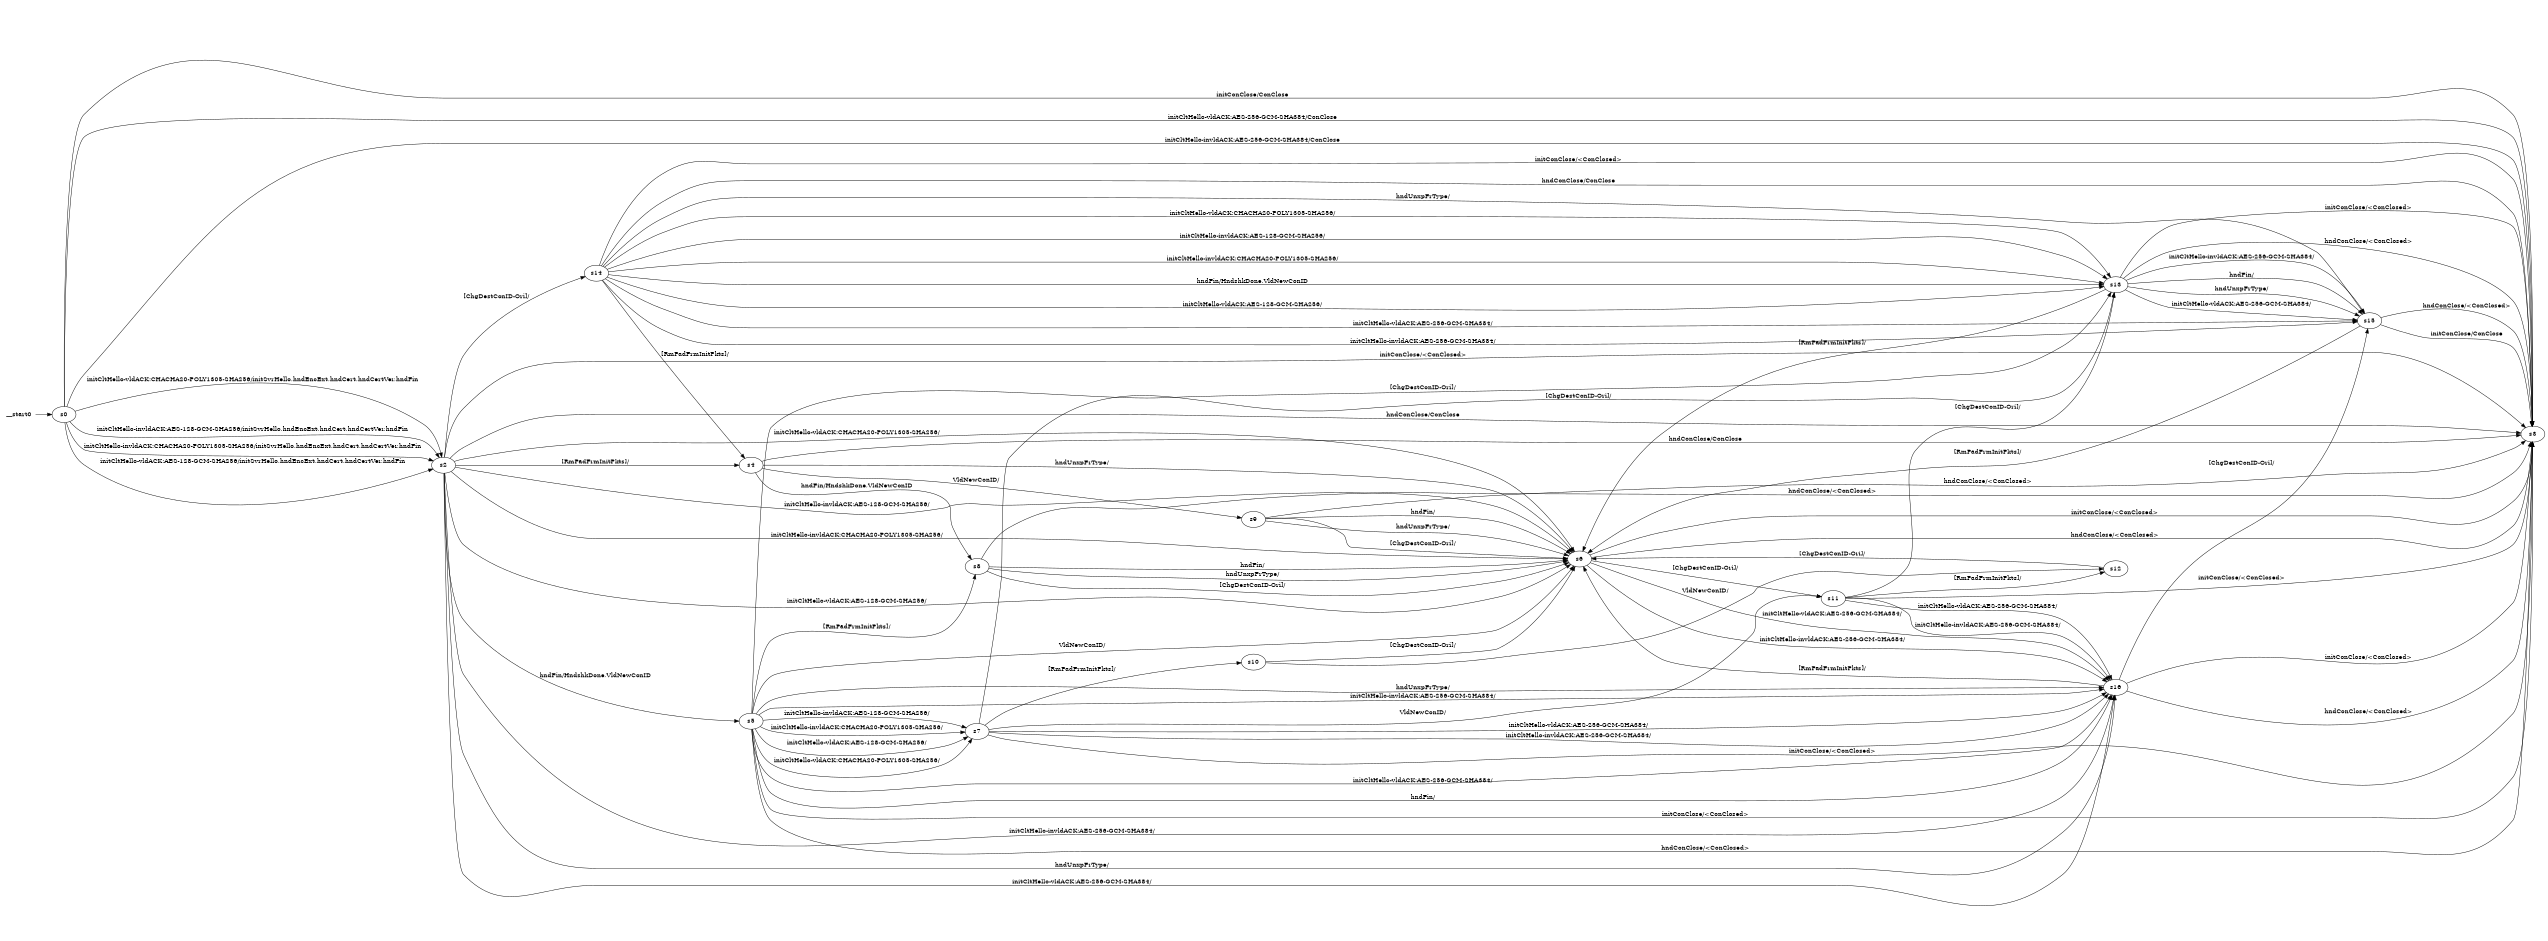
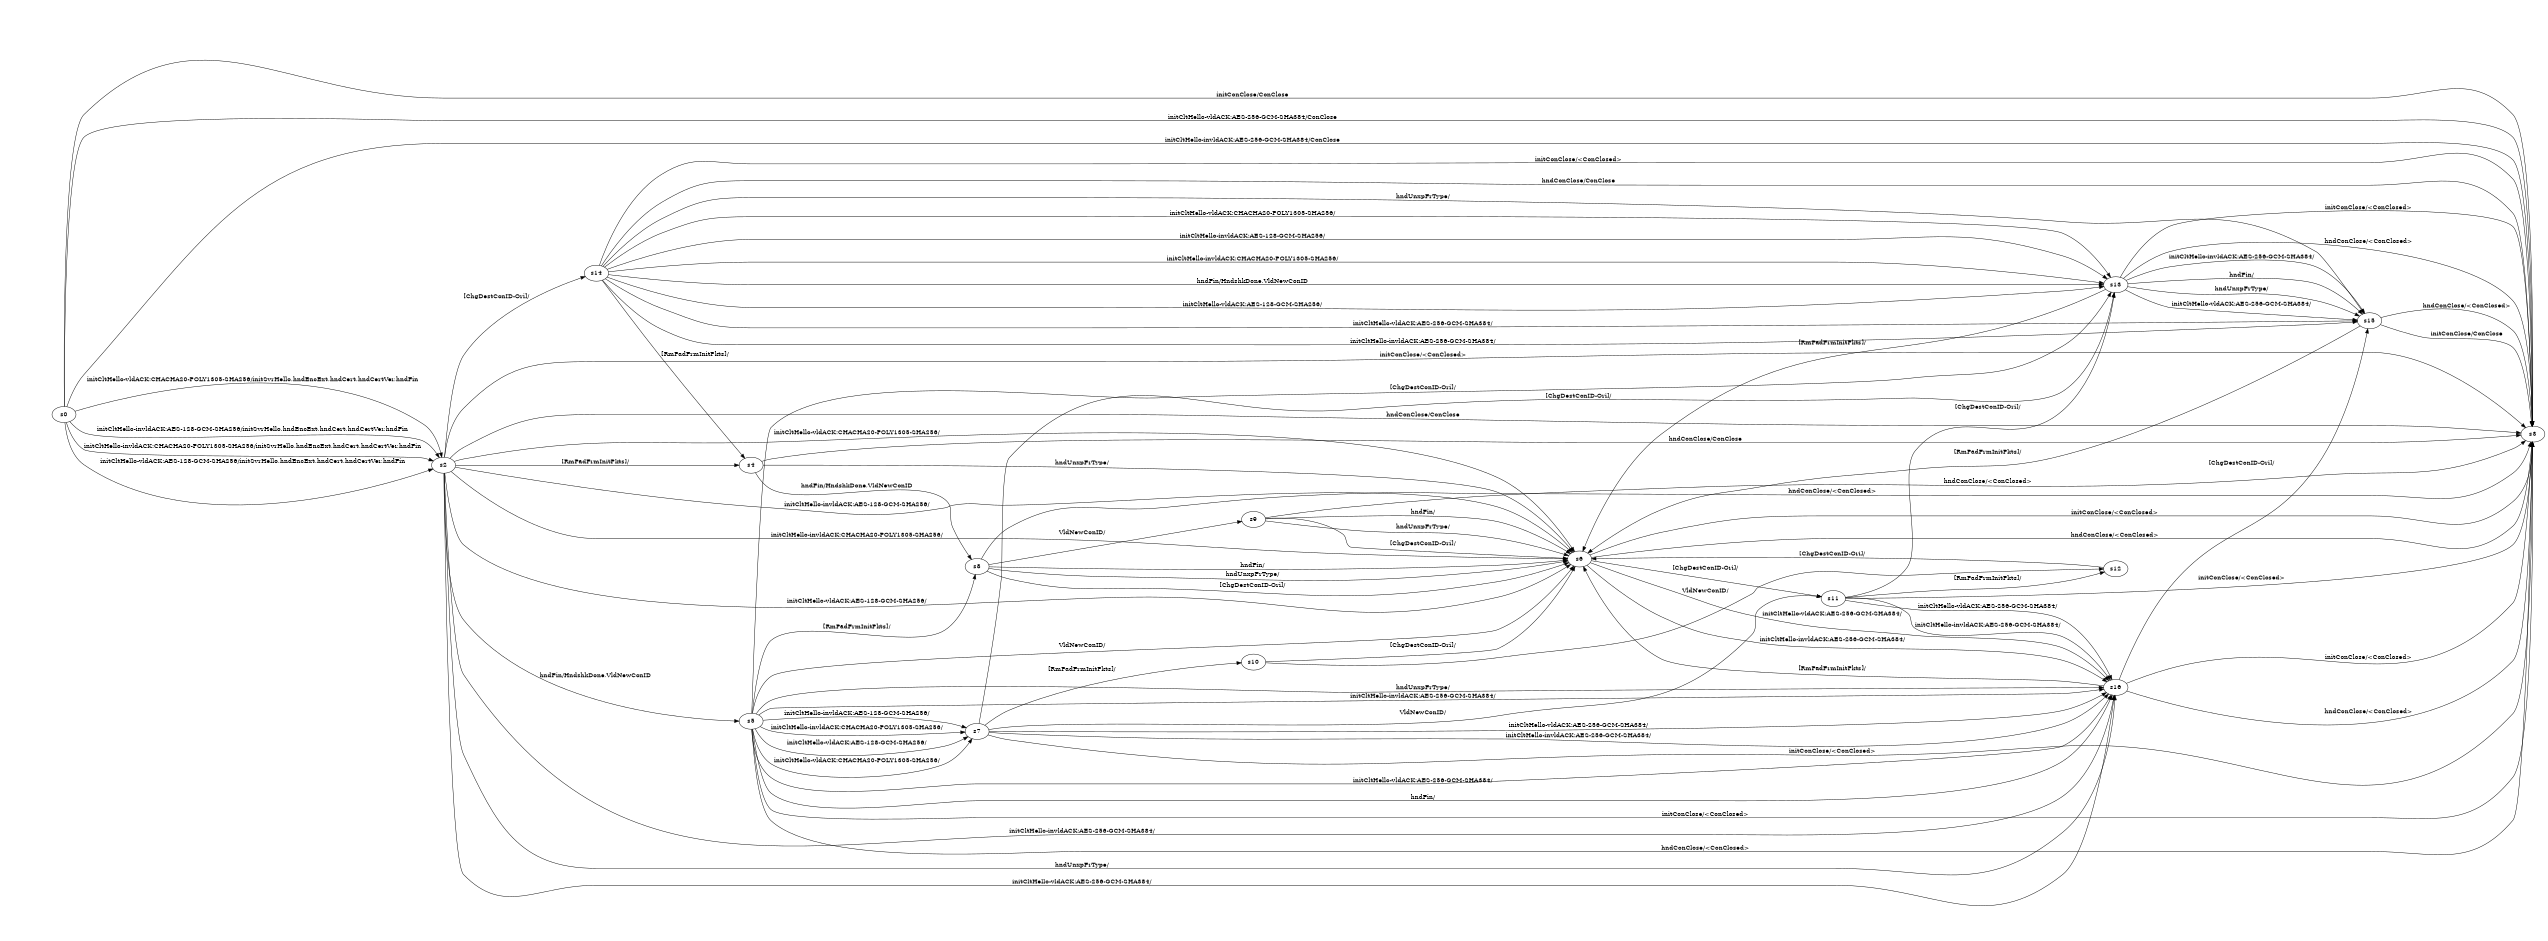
(19, 415) -> none
(1000, 488) -> (1107, 544)
